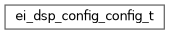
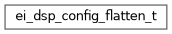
(85, 17) -> (86, 17)
